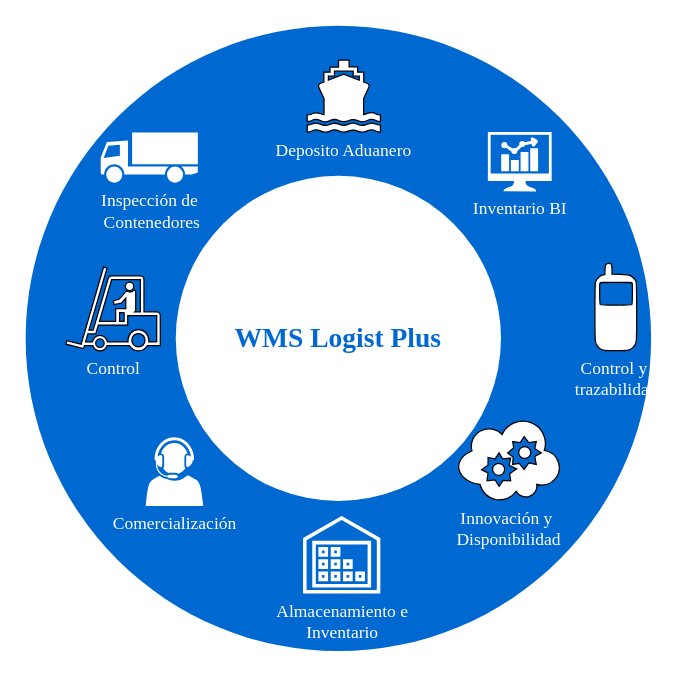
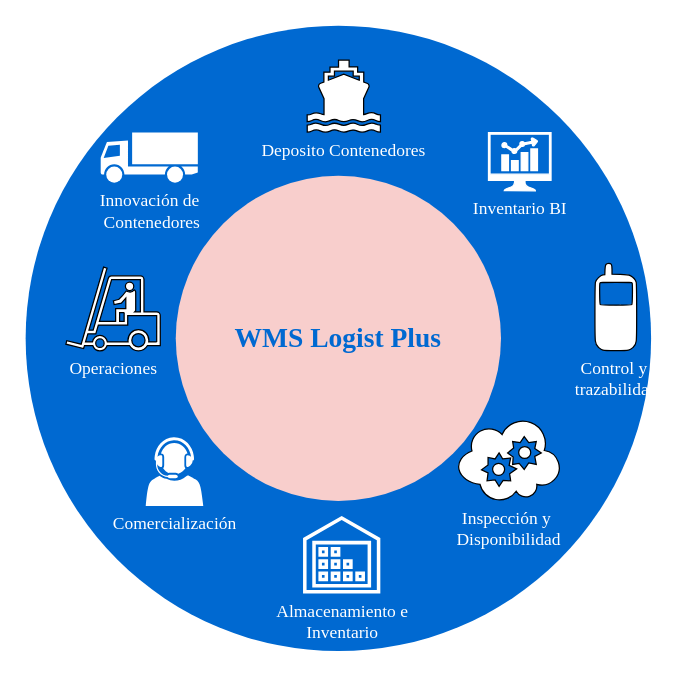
(344, 152) -> (344, 152)
(150, 213) -> (150, 213)
(338, 338) -> (338, 338)
(114, 370) -> (114, 370)
(509, 530) -> (509, 530)
